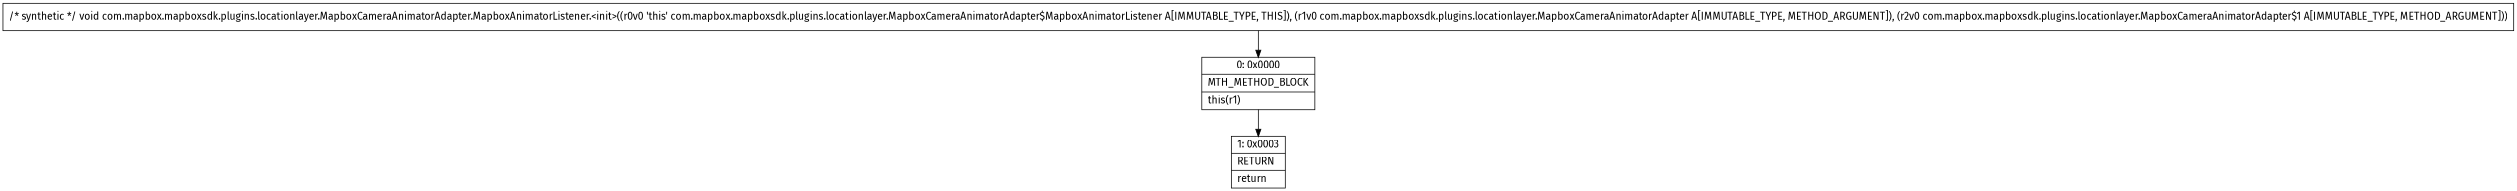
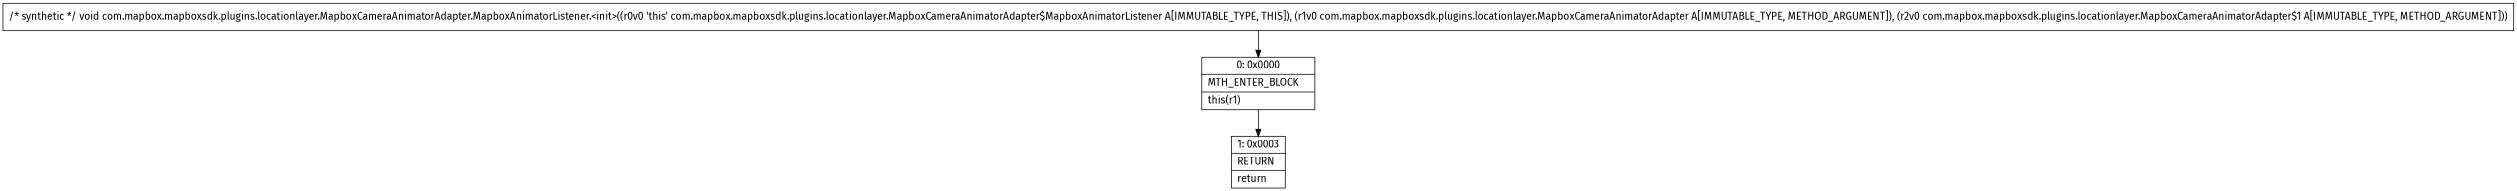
(1258, 83) -> (1254, 83)
